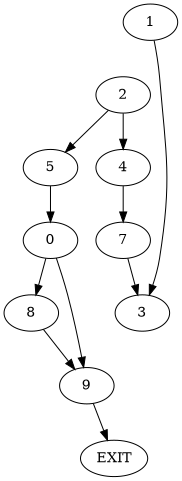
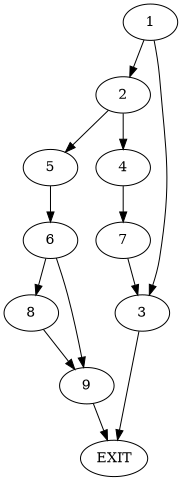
none -> (139, 54)
(50, 240) -> (50, 240)
none -> (129, 381)
